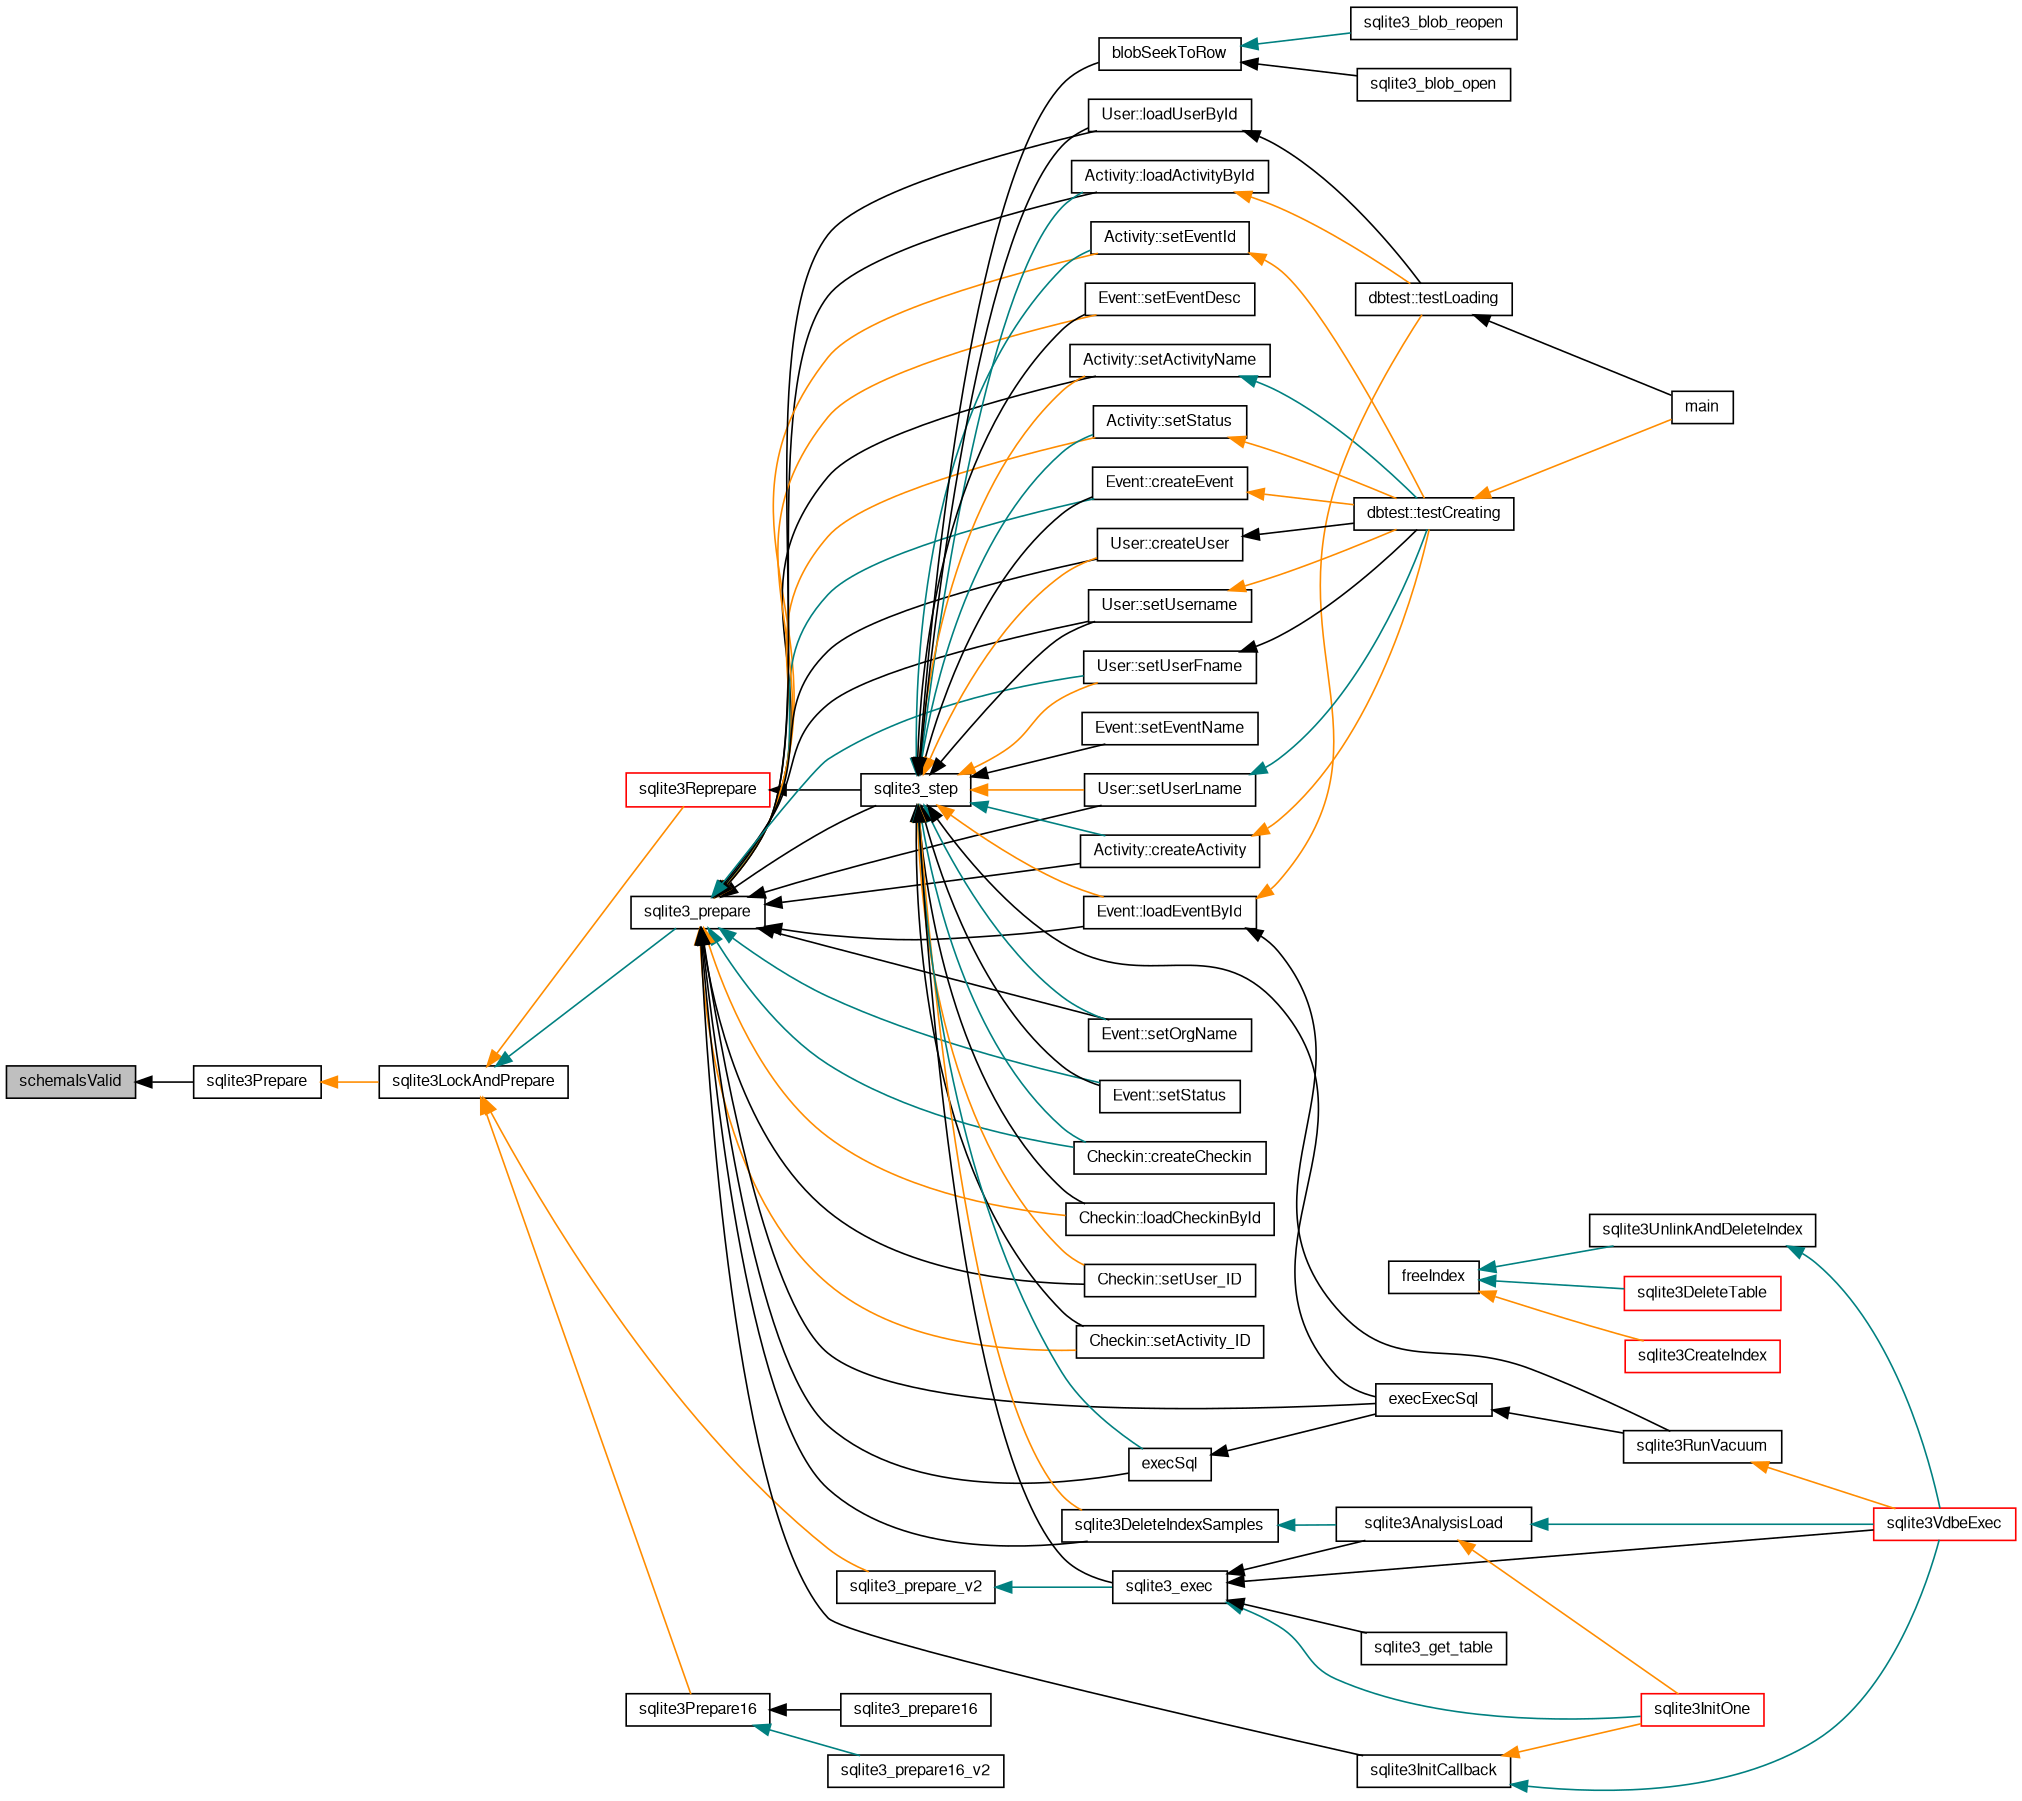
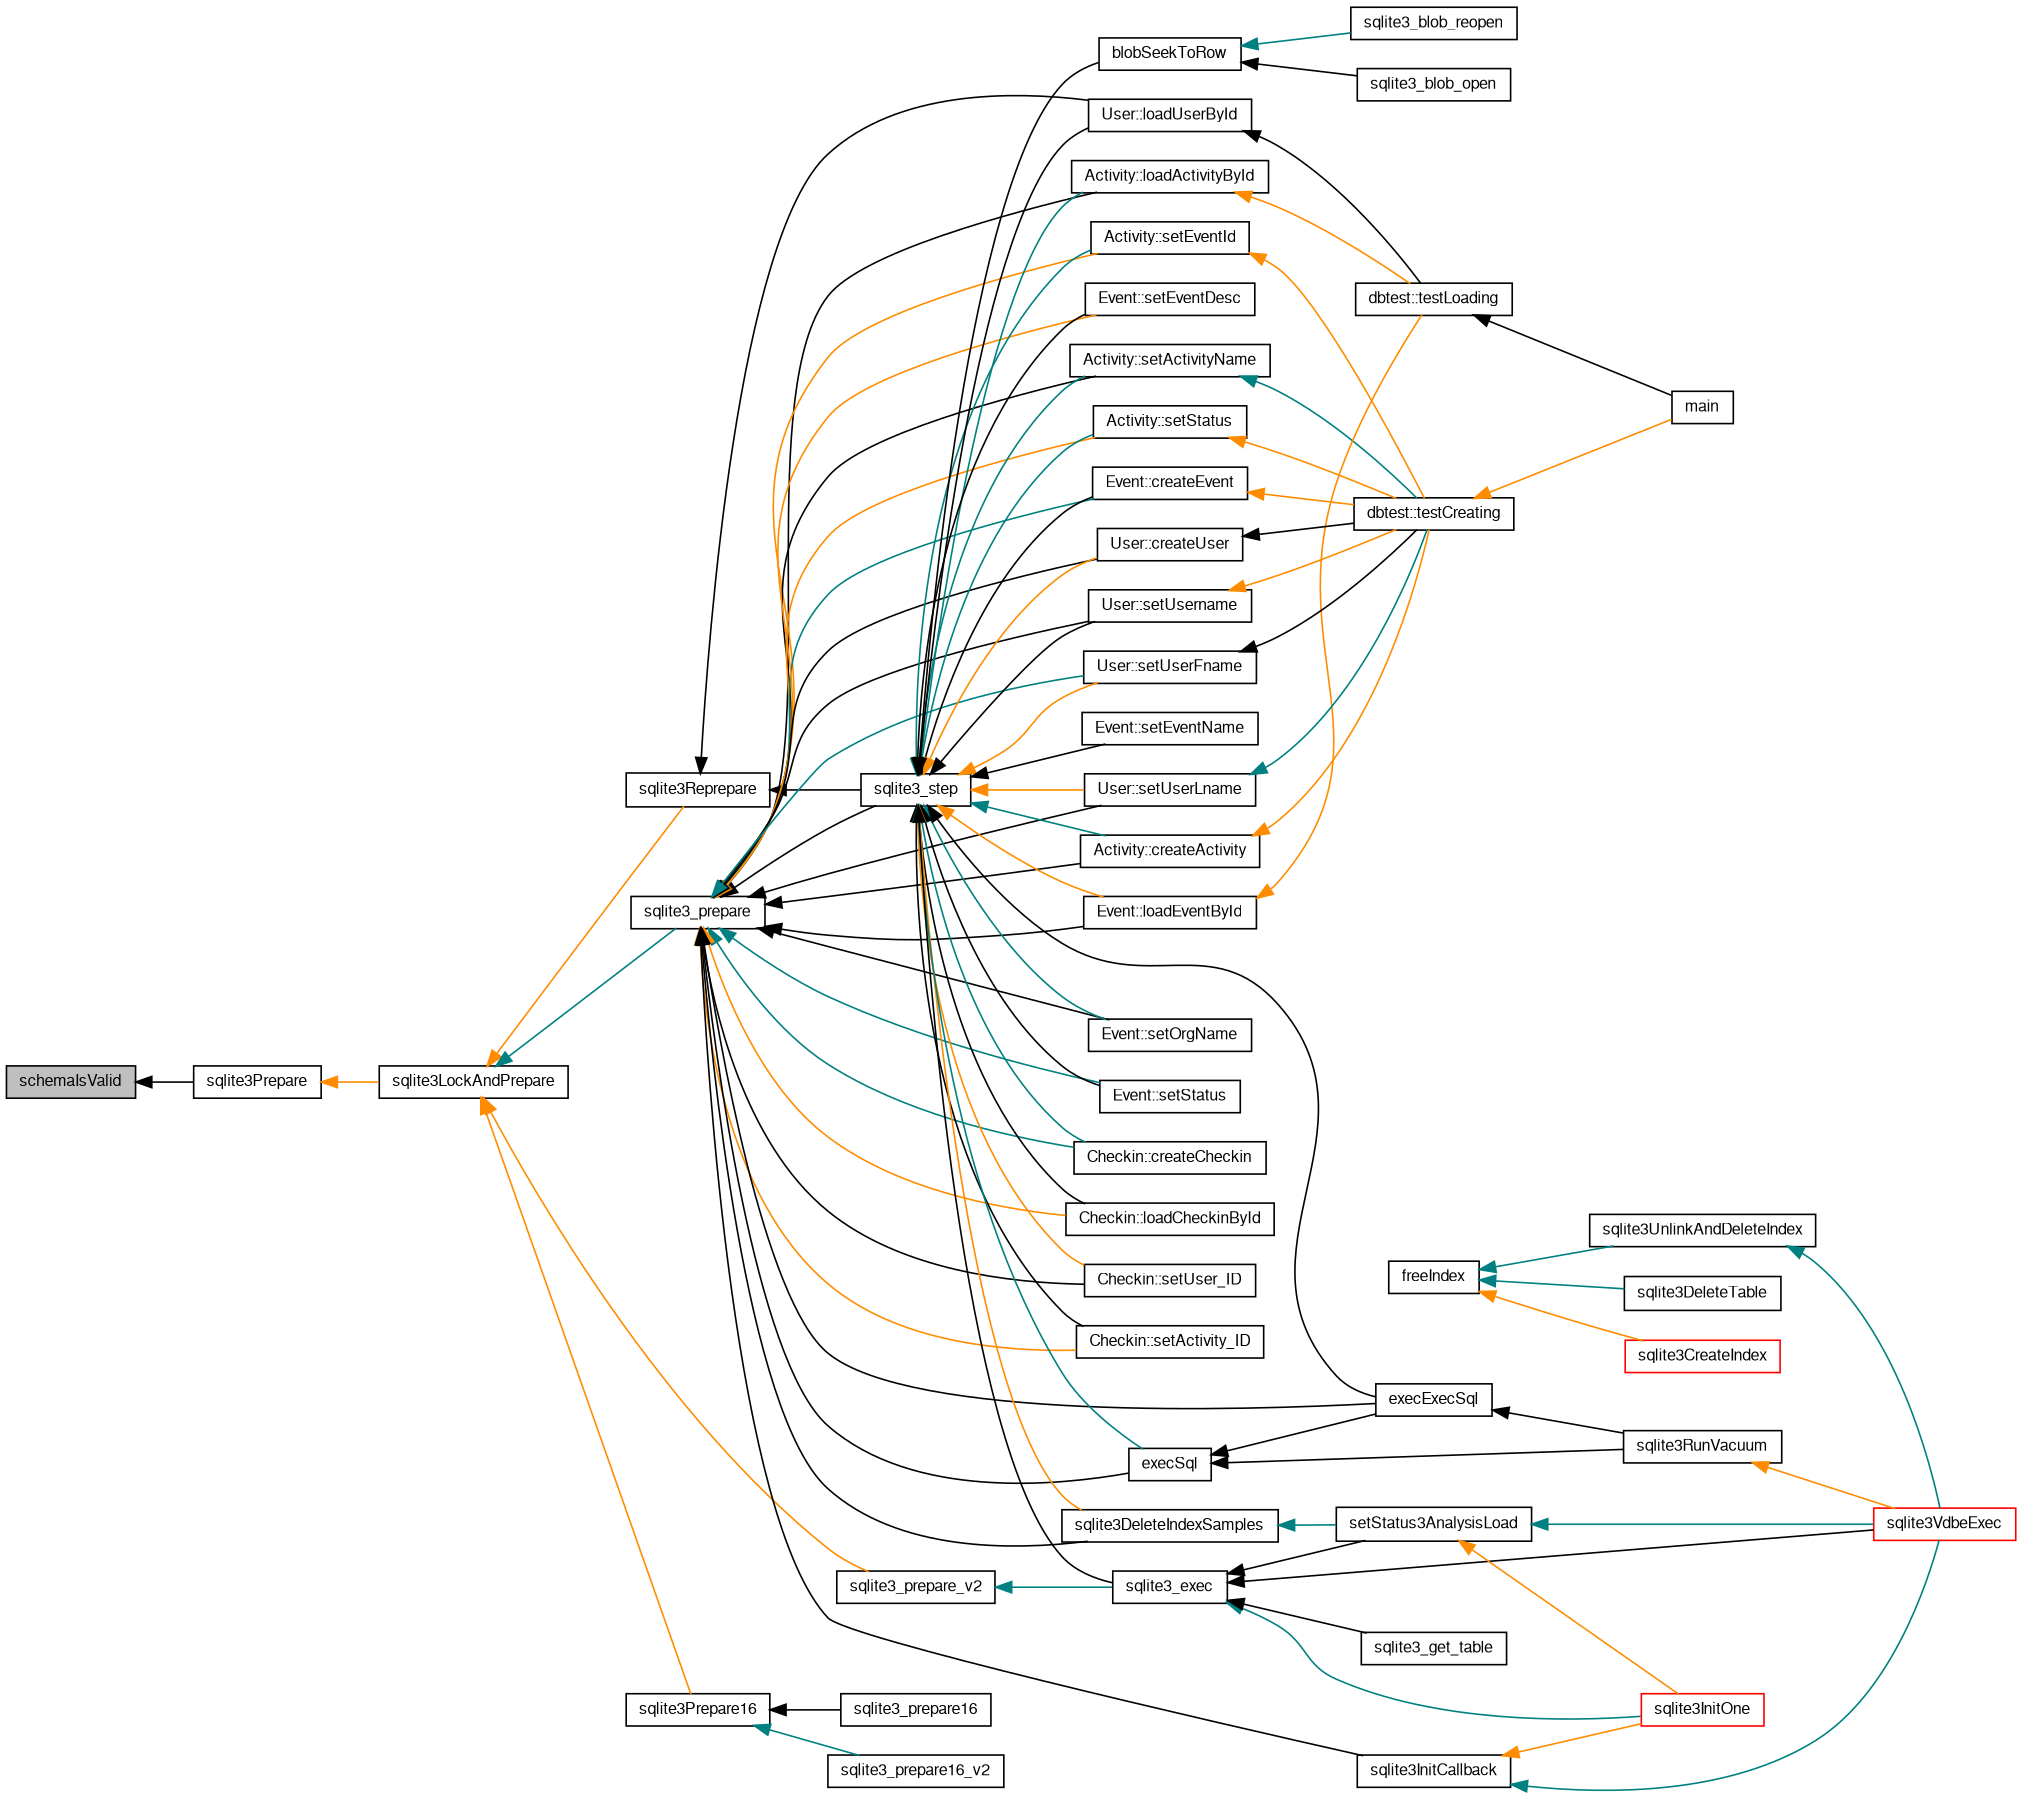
(791, 370) -> (759, 313)
(965, 549) -> (965, 549)
(698, 790) -> (698, 790)
(1326, 1292) -> (1426, 1456)
(1703, 1293) -> (1703, 1293)
(1434, 1524) -> (1434, 1524)
